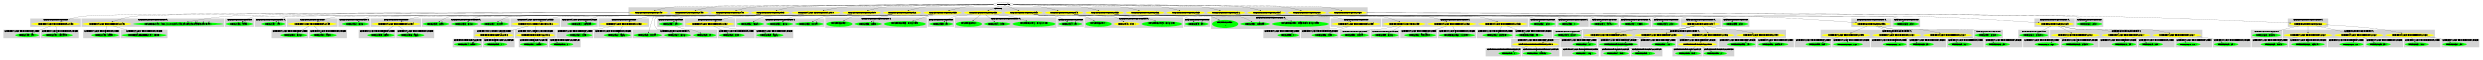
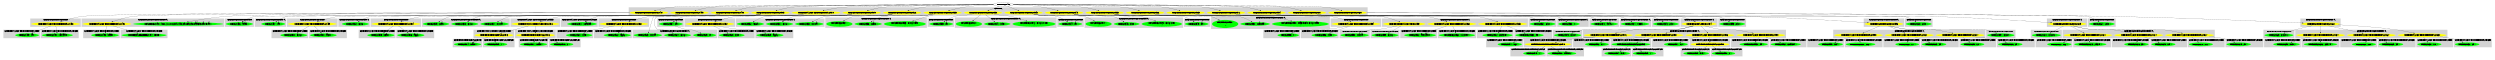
(689, 13) -> (689, 13)
(1127, 24) -> (1127, 24)
(1701, 24) -> (1699, 24)
(1584, 49) -> (1555, 38)
